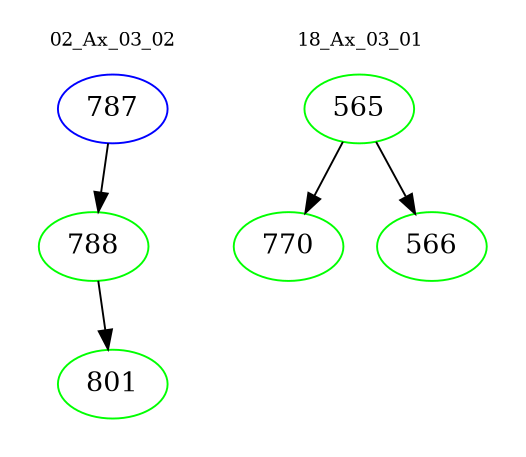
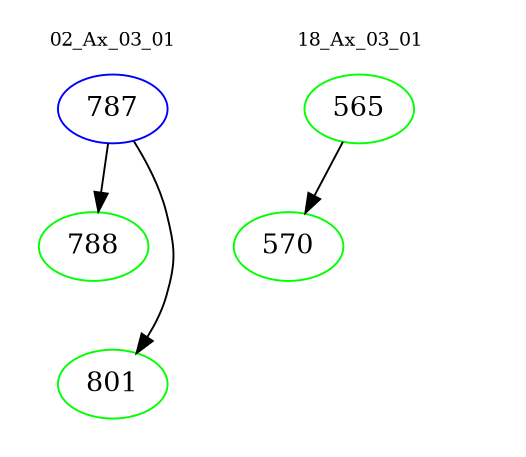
(113, 41) -> (113, 41)
(289, 247) -> (289, 247)
(432, 247) -> none
(102, 305) -> (172, 238)
